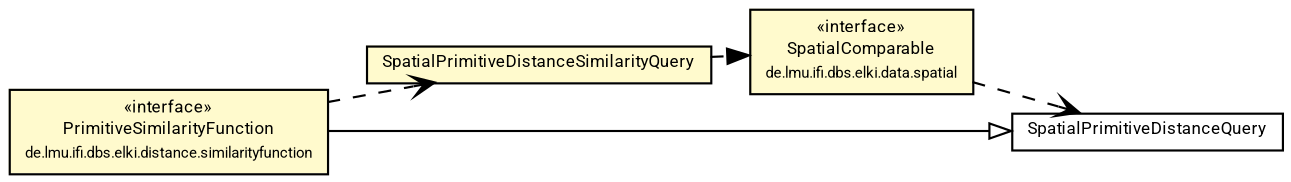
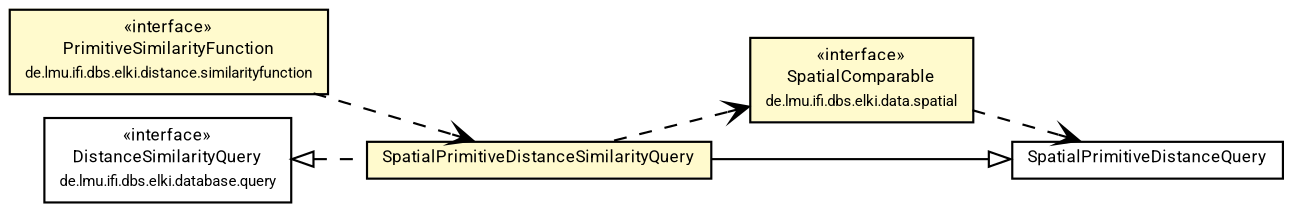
(719, 57) -> (671, 126)
(658, 131) -> (850, 159)
none -> (168, 159)
